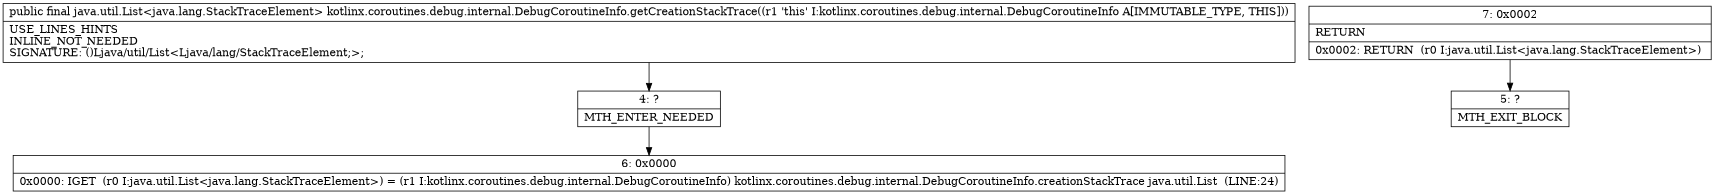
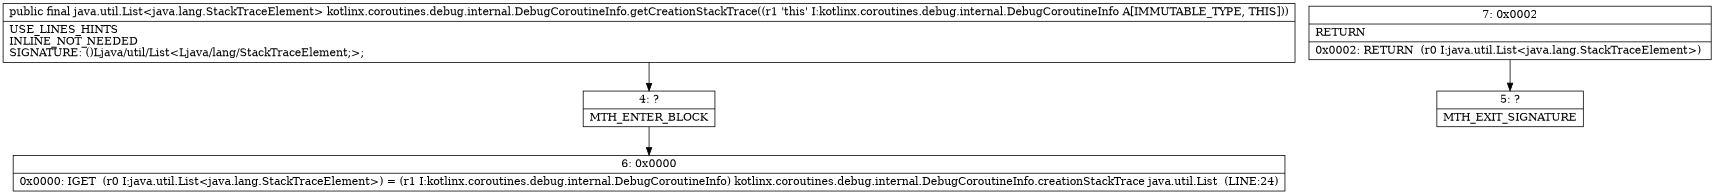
(649, 117) -> (649, 117)
(1510, 117) -> (1510, 117)
